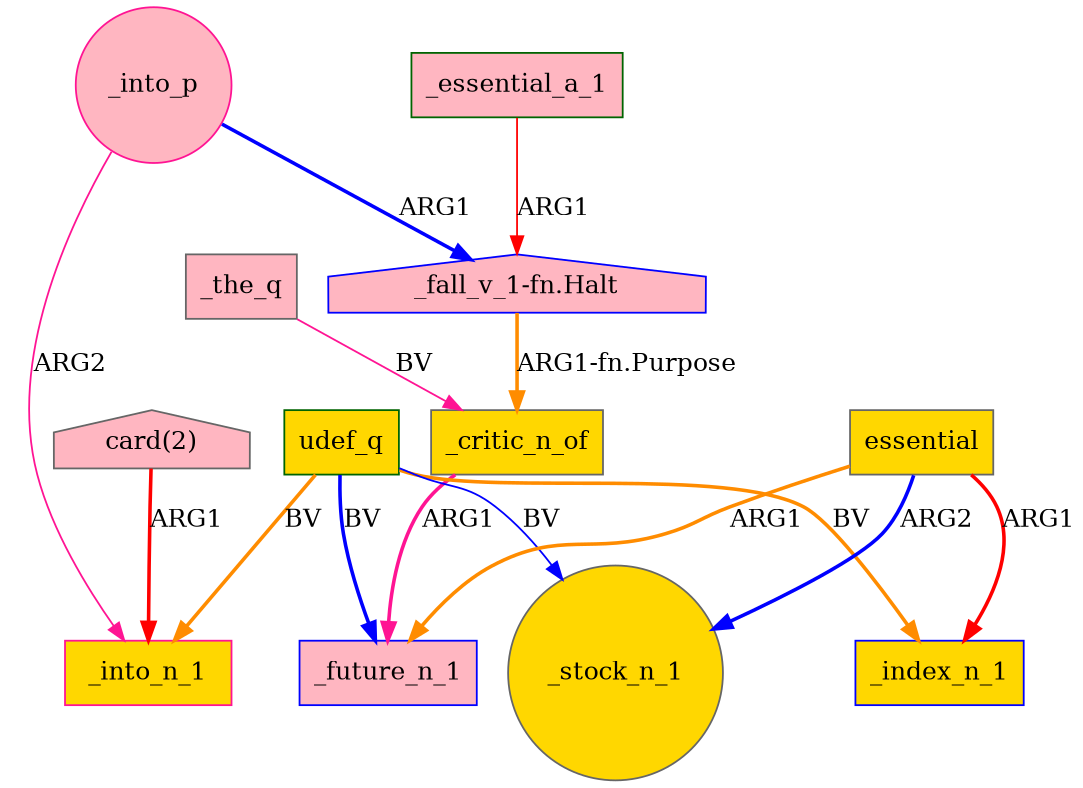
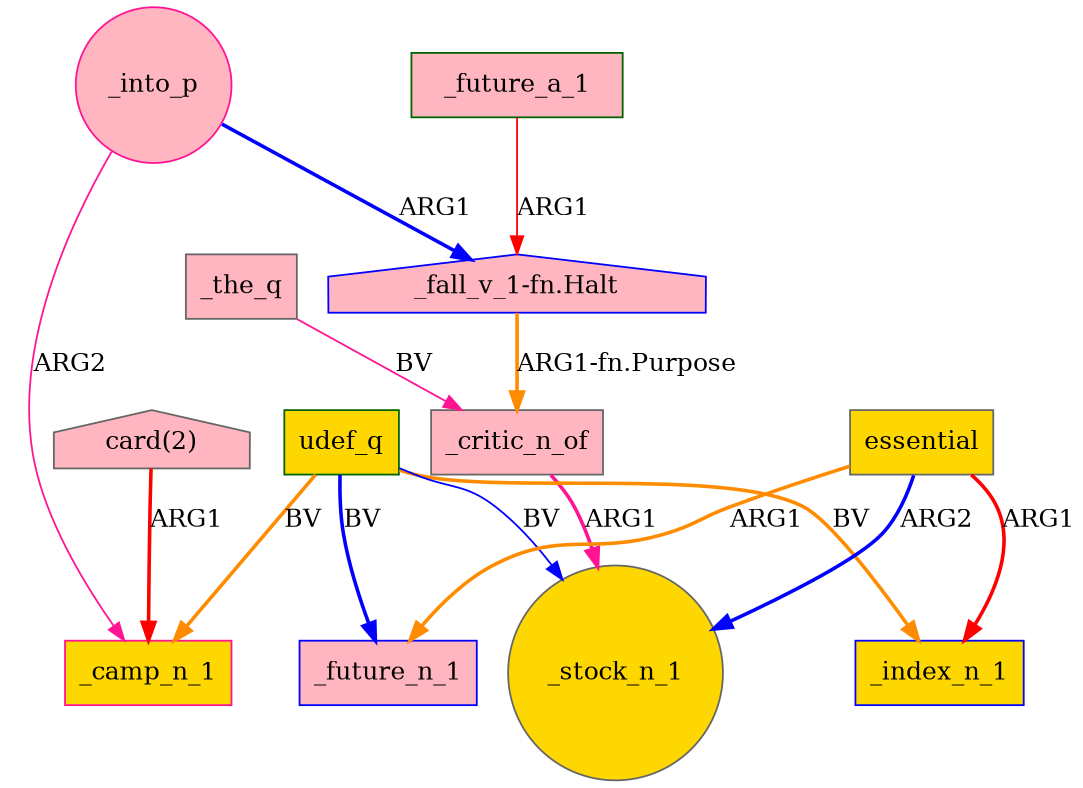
(517, 85) -> (517, 85)
(517, 442) -> (517, 442)
(405, 540) -> (576, 510)
(148, 673) -> (148, 673)
